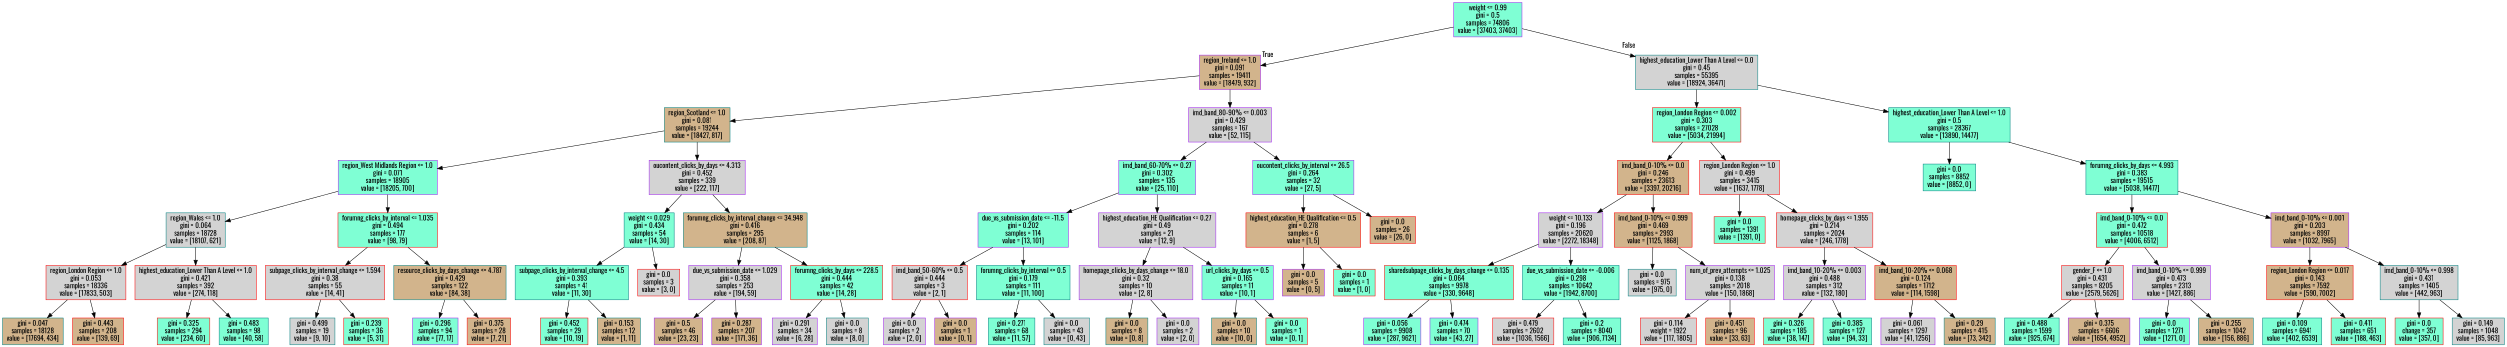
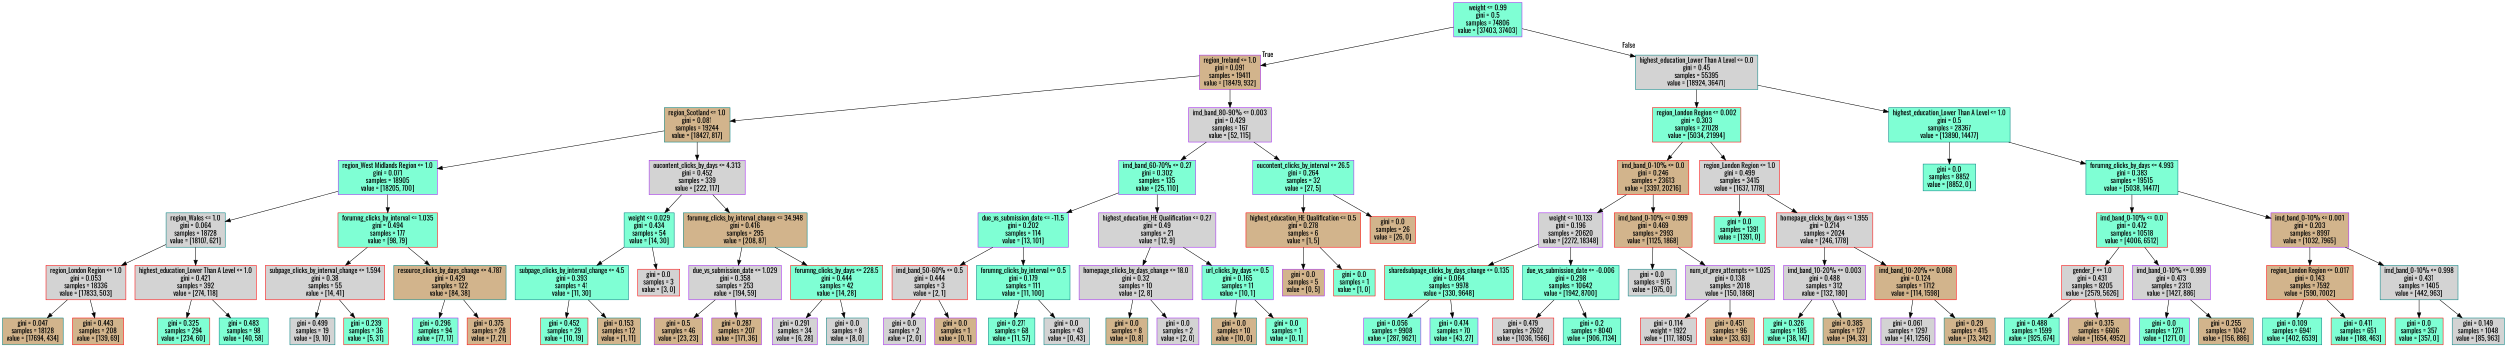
(1847, 331) -> (1847, 331)
(2419, 331) -> (2419, 331)
